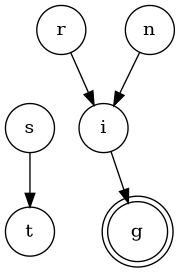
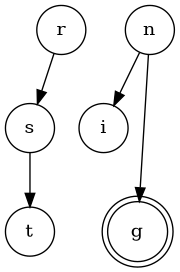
(80, 73) -> (48, 72)
(118, 171) -> (144, 121)
